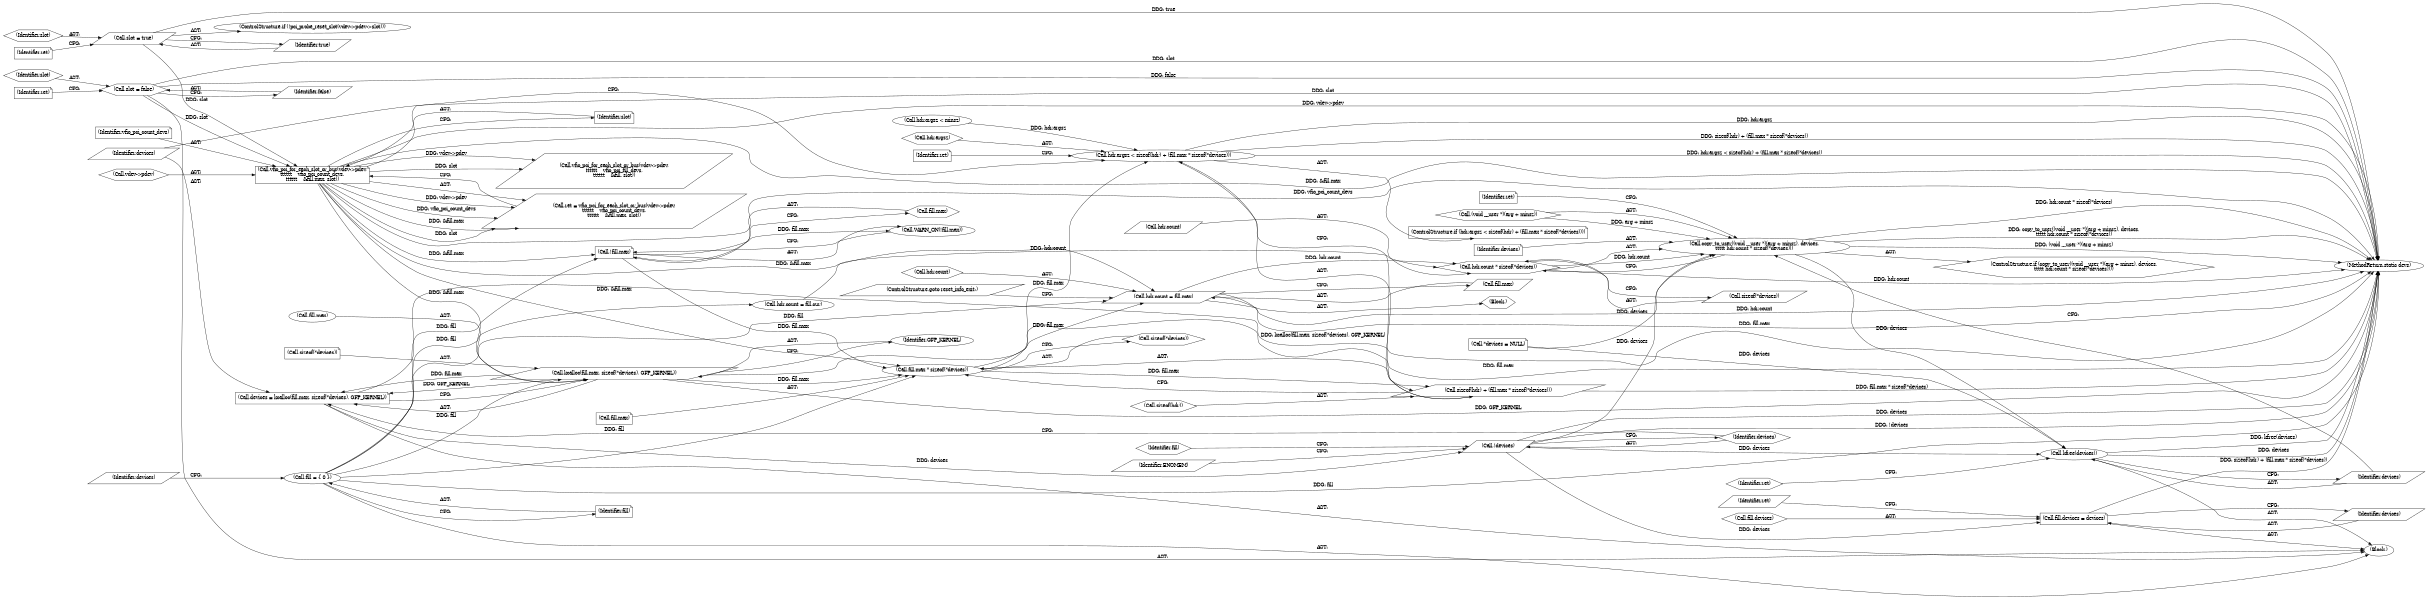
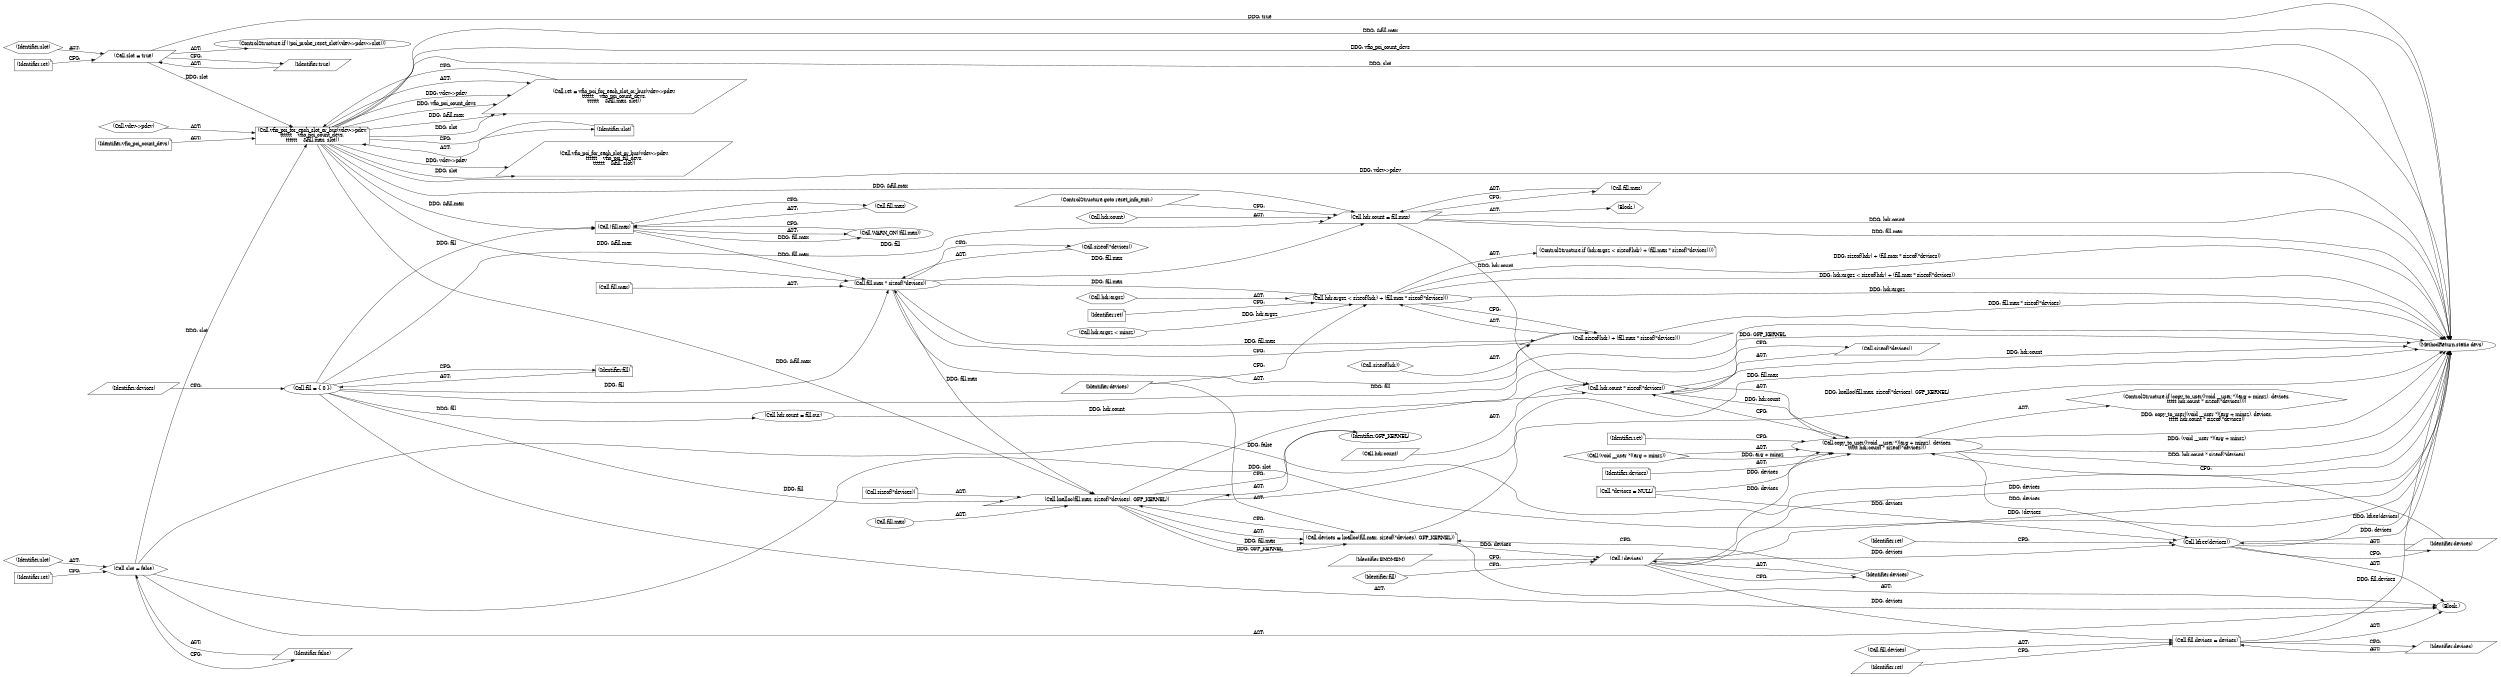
(788, 384) -> (971, 412)
(2274, 460) -> (2376, 580)
